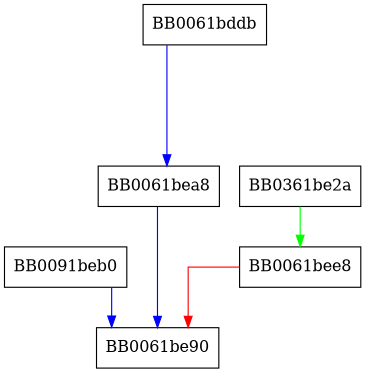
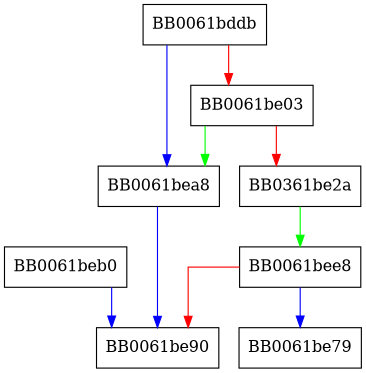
none -> (252, 105)
(66, 267) -> (66, 267)
none -> (300, 348)
